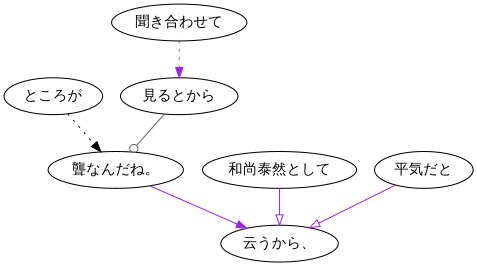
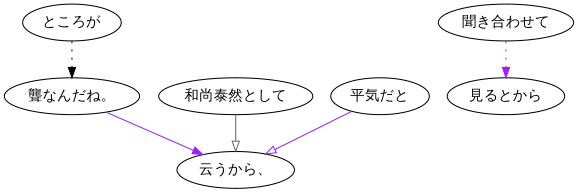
(150, 130) -> none
(280, 202) -> (236, 128)
